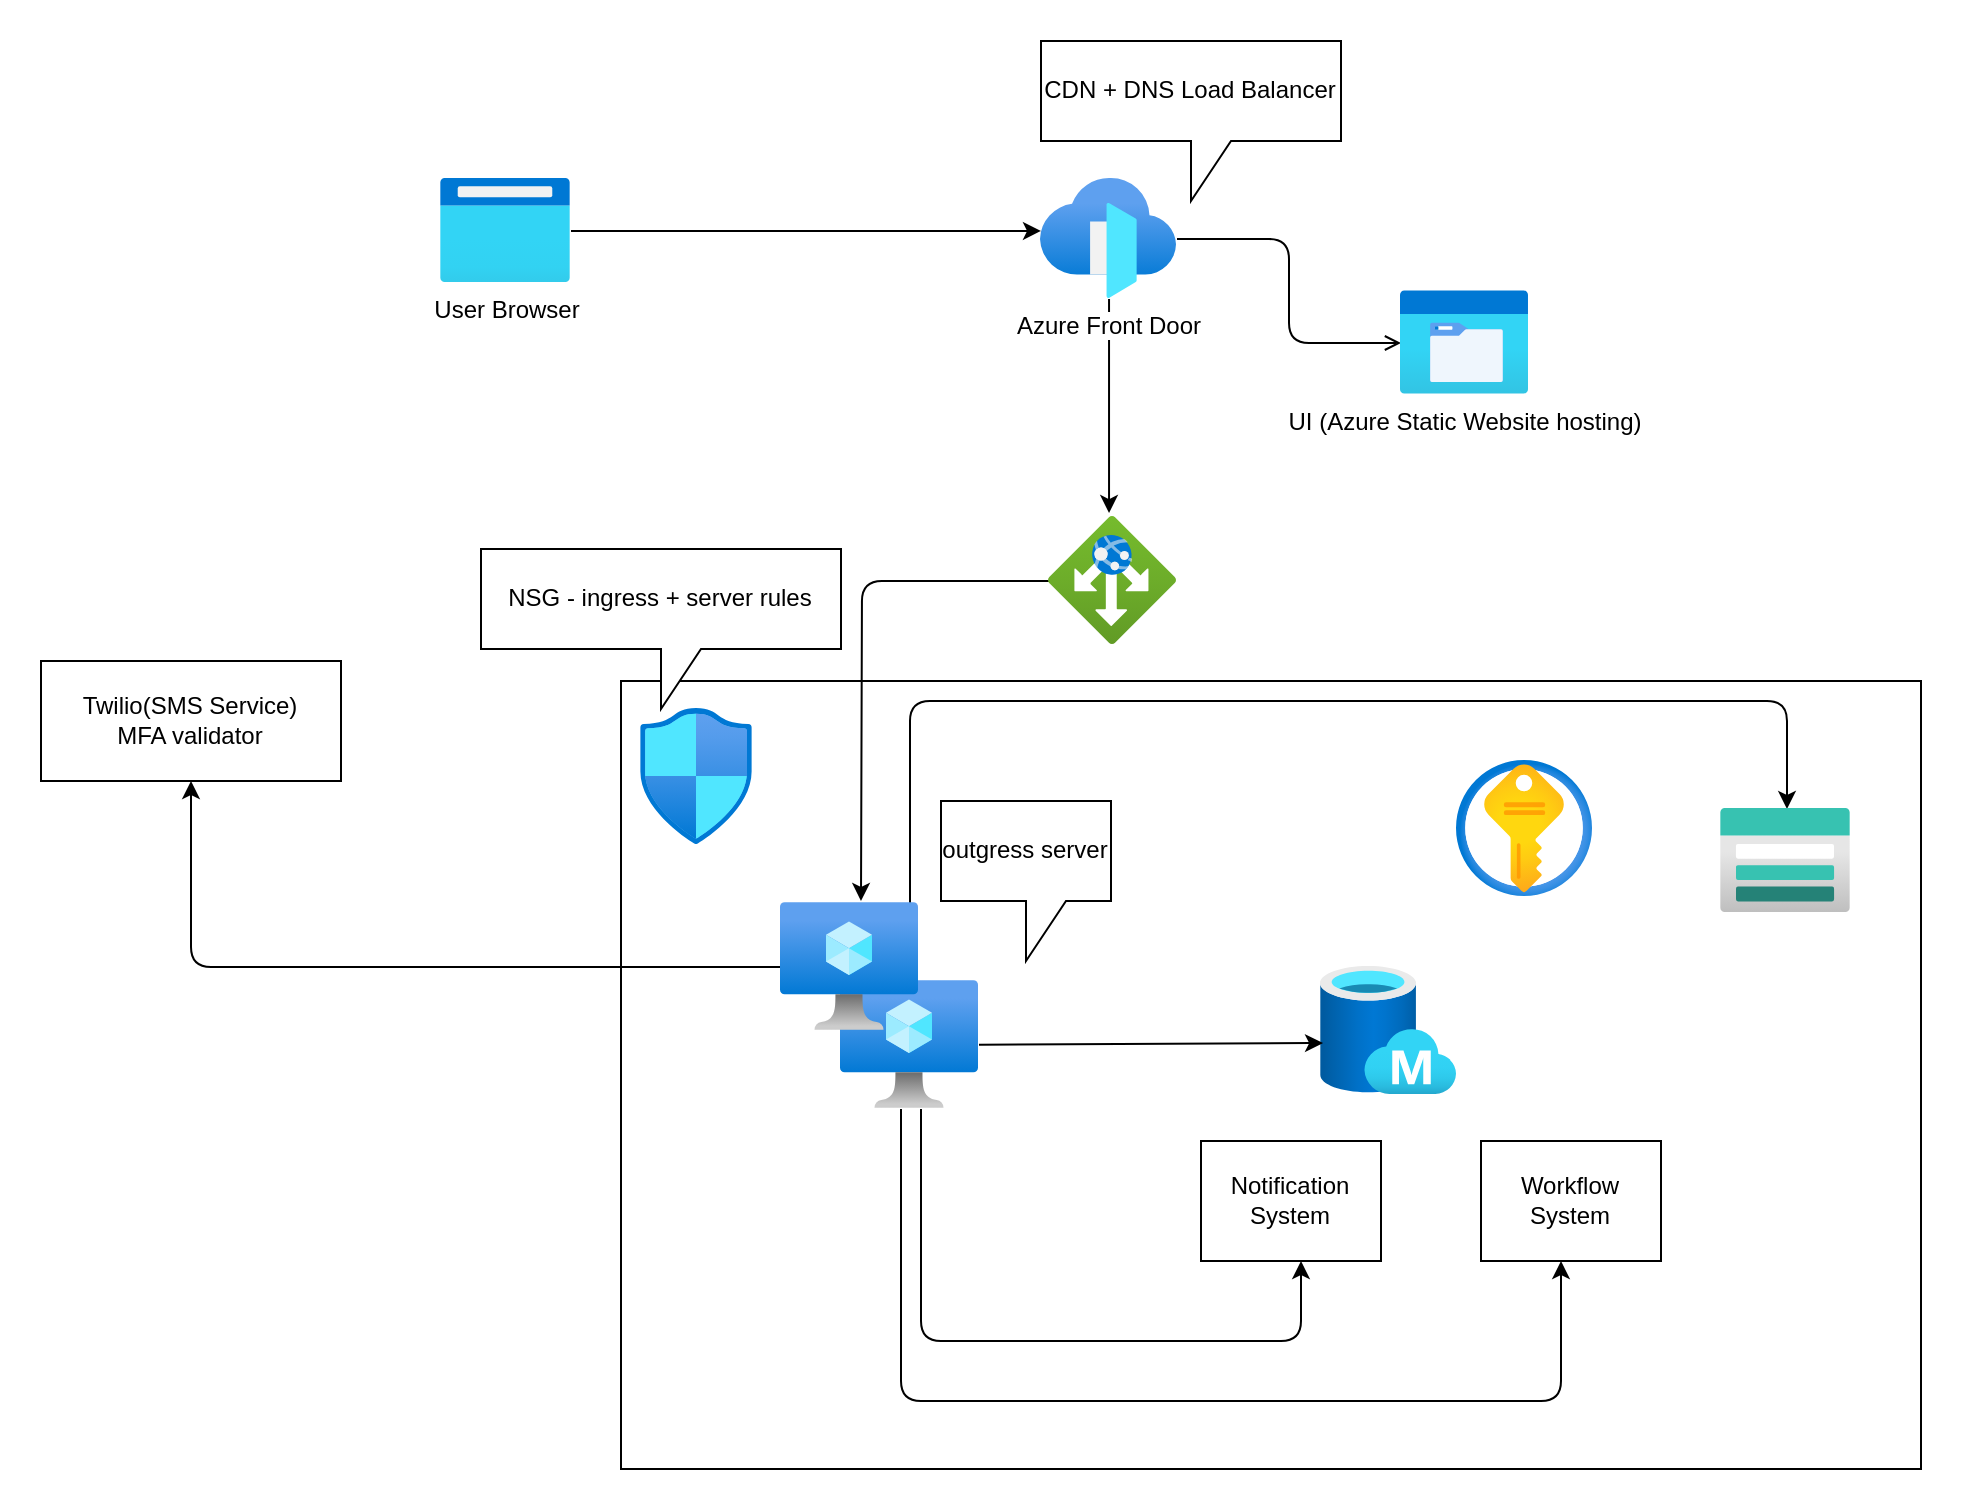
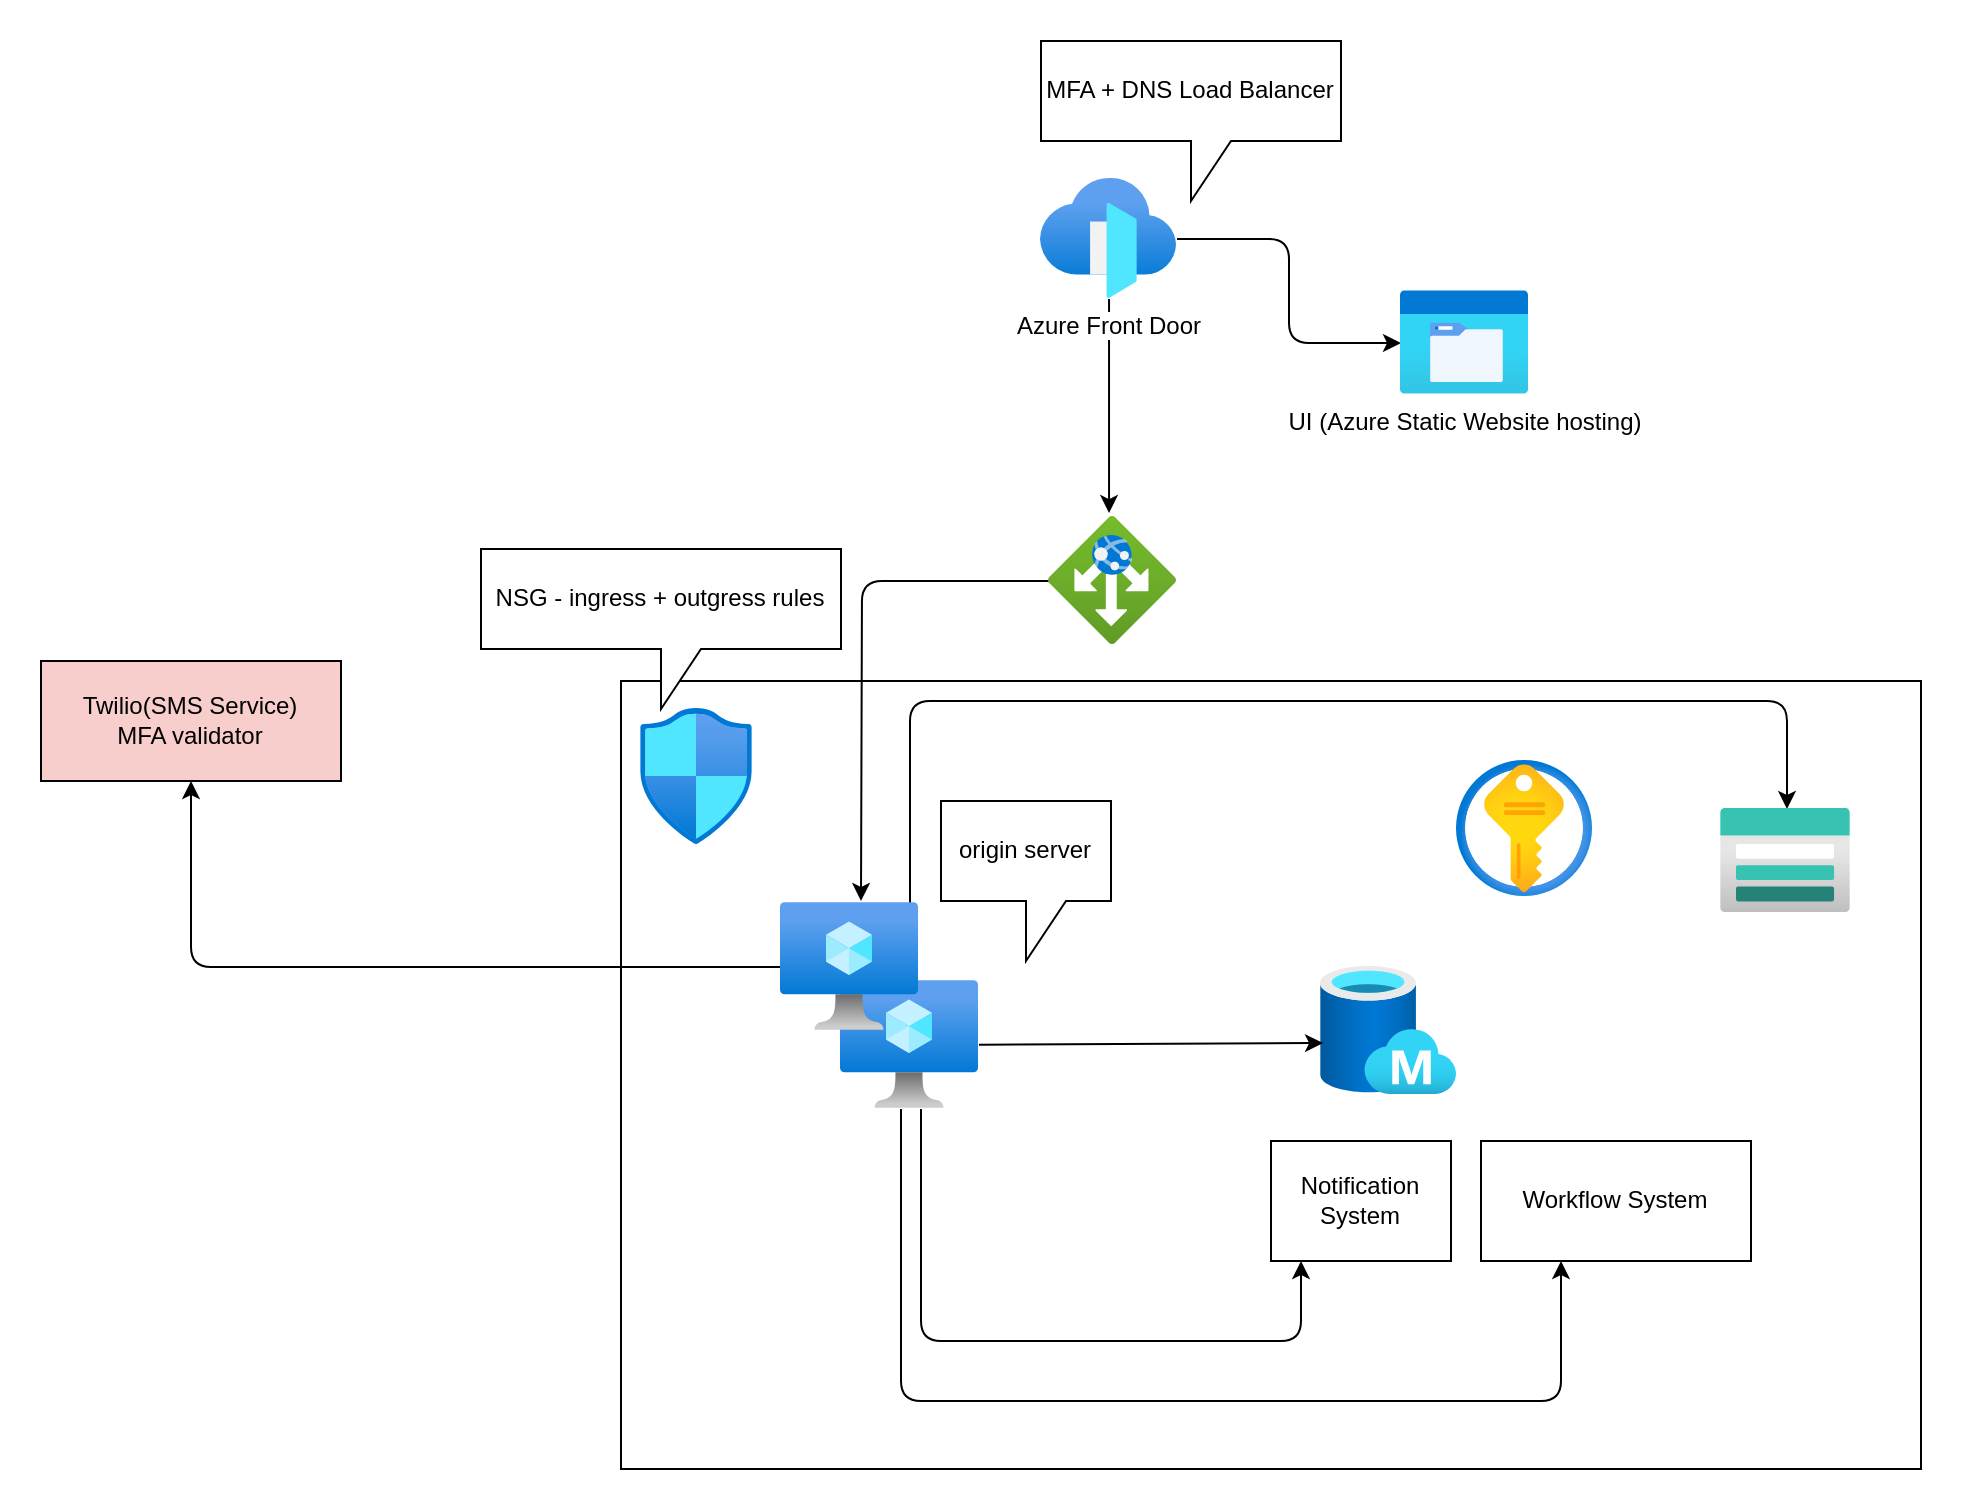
(1191, 91) -> (1191, 91)
(506, 231) -> none
(799, 231) -> none
(1388, 343) -> (1386, 343)
(661, 599) -> (661, 599)
(191, 721) -> (191, 721)
(1026, 851) -> (1026, 851)
(1291, 1201) -> (1361, 1201)
(1571, 1201) -> (1616, 1201)
